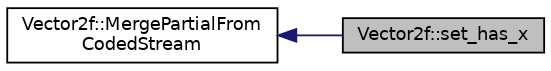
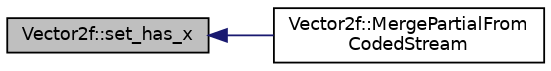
(319, 35) -> (250, 35)
